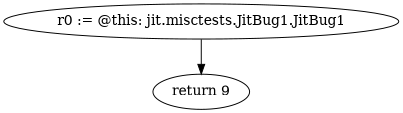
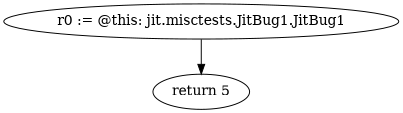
(201, 92) -> (201, 92)
